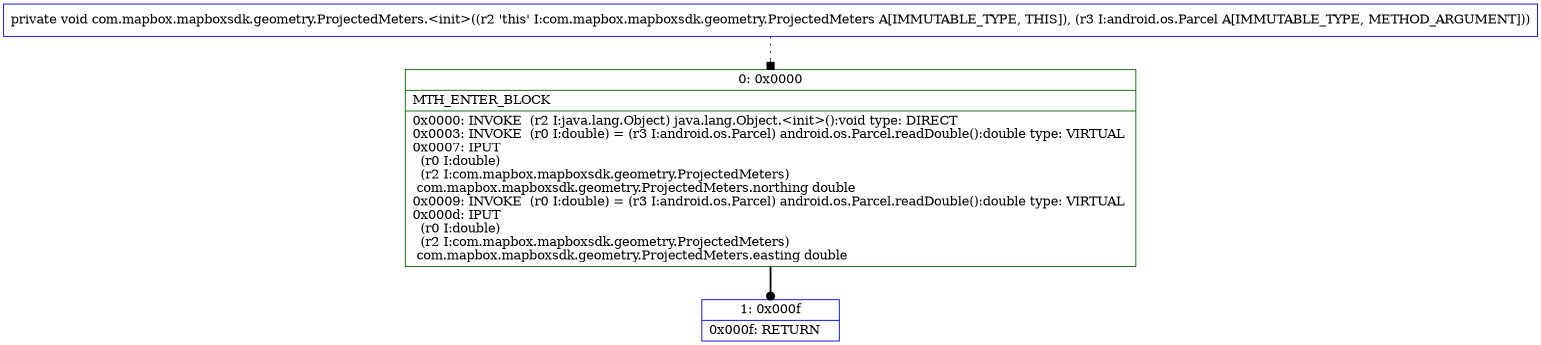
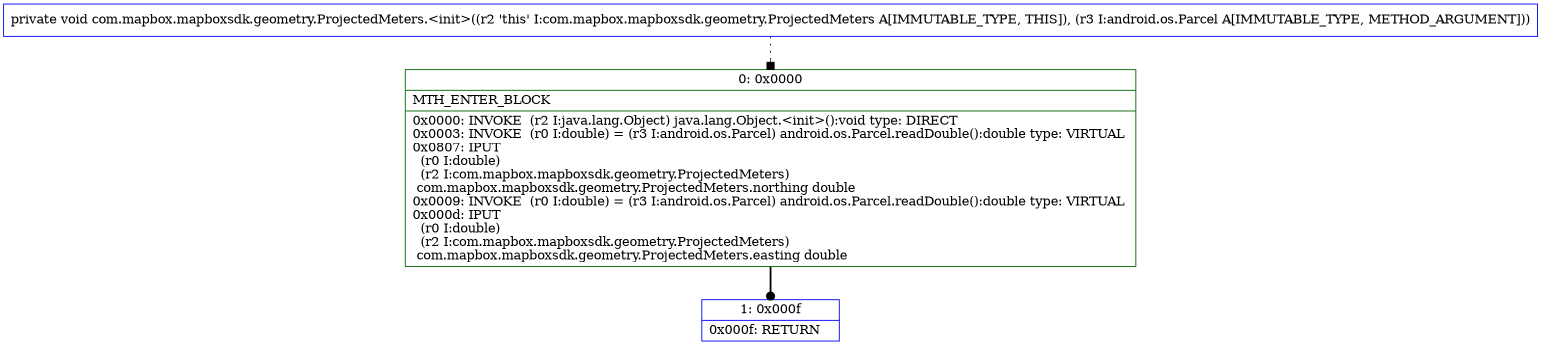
(461, 148) -> (461, 148)
